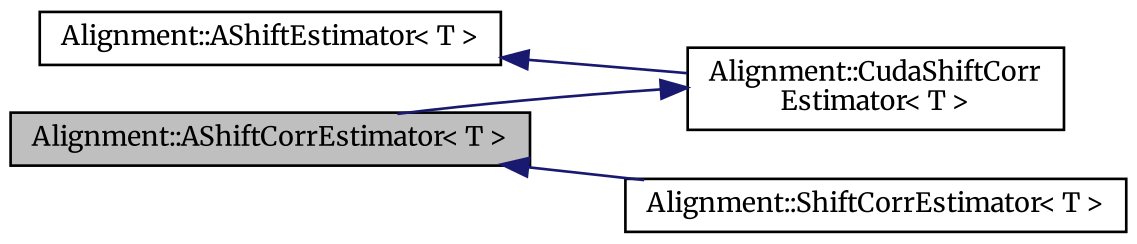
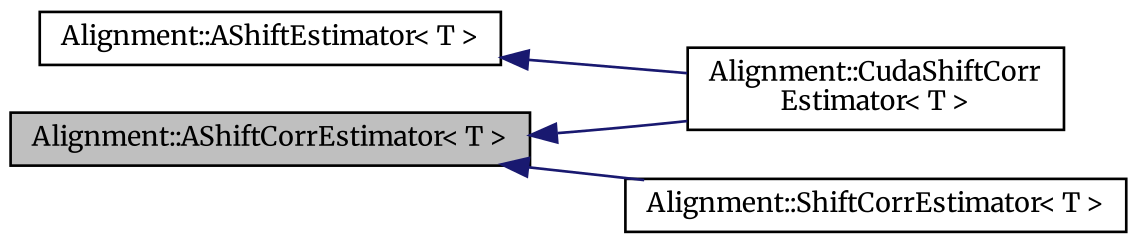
(529, 100) -> (622, 127)
